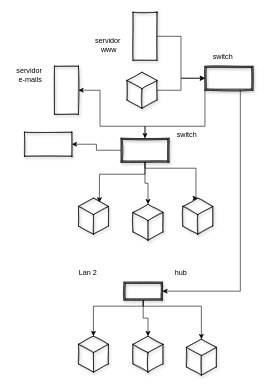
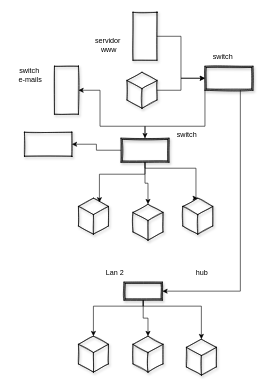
(30, 75) -> (30, 75)
(88, 273) -> (115, 273)
(181, 273) -> (202, 273)
